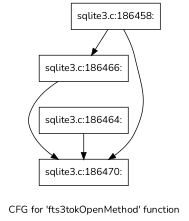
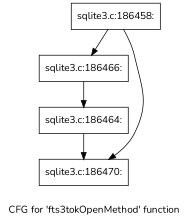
(29, 117) -> (84, 91)
